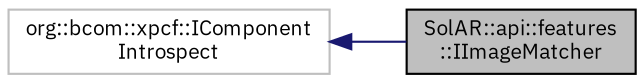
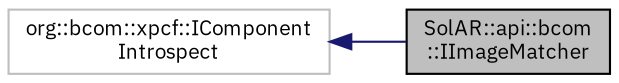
(521, 42) -> (508, 42)
